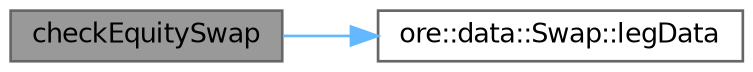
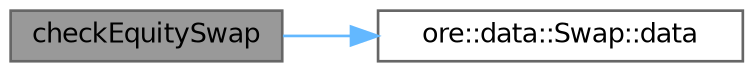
(560, 36) -> (560, 36)
